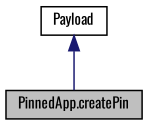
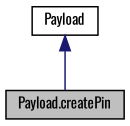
(74, 105) -> (65, 105)
